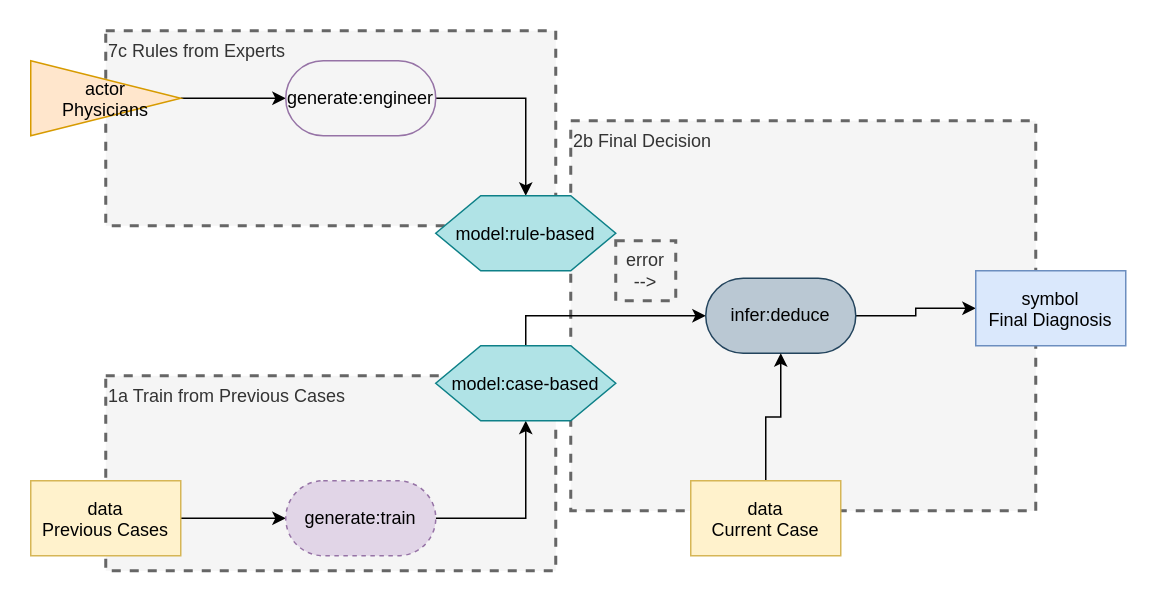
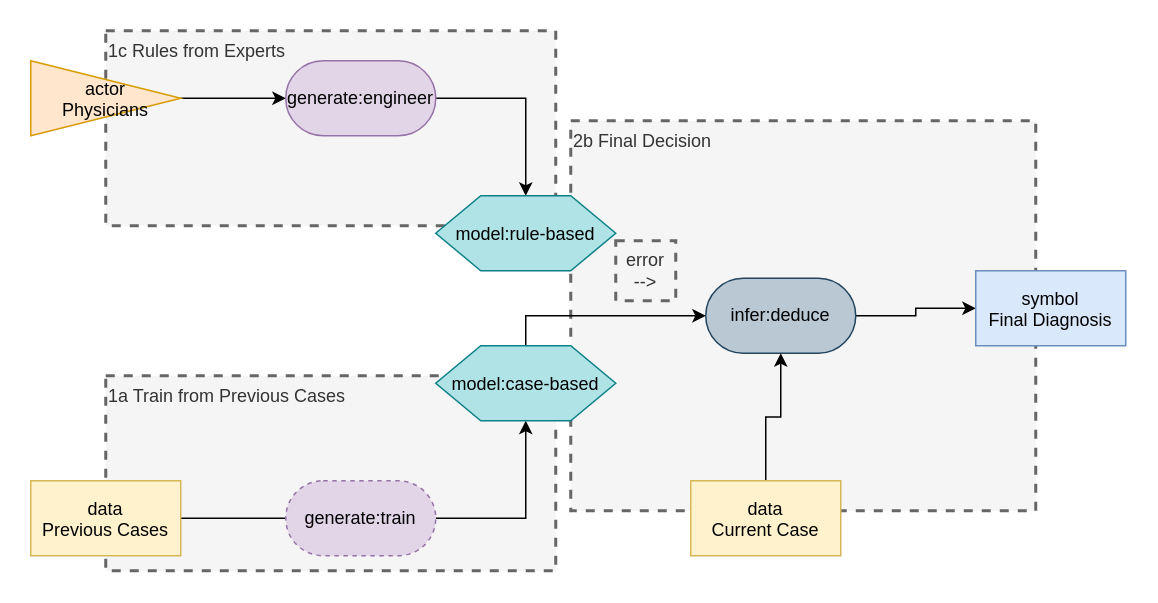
(205, 52) -> (205, 52)
(361, 98) -> (361, 98)
(274, 518) -> (278, 518)
